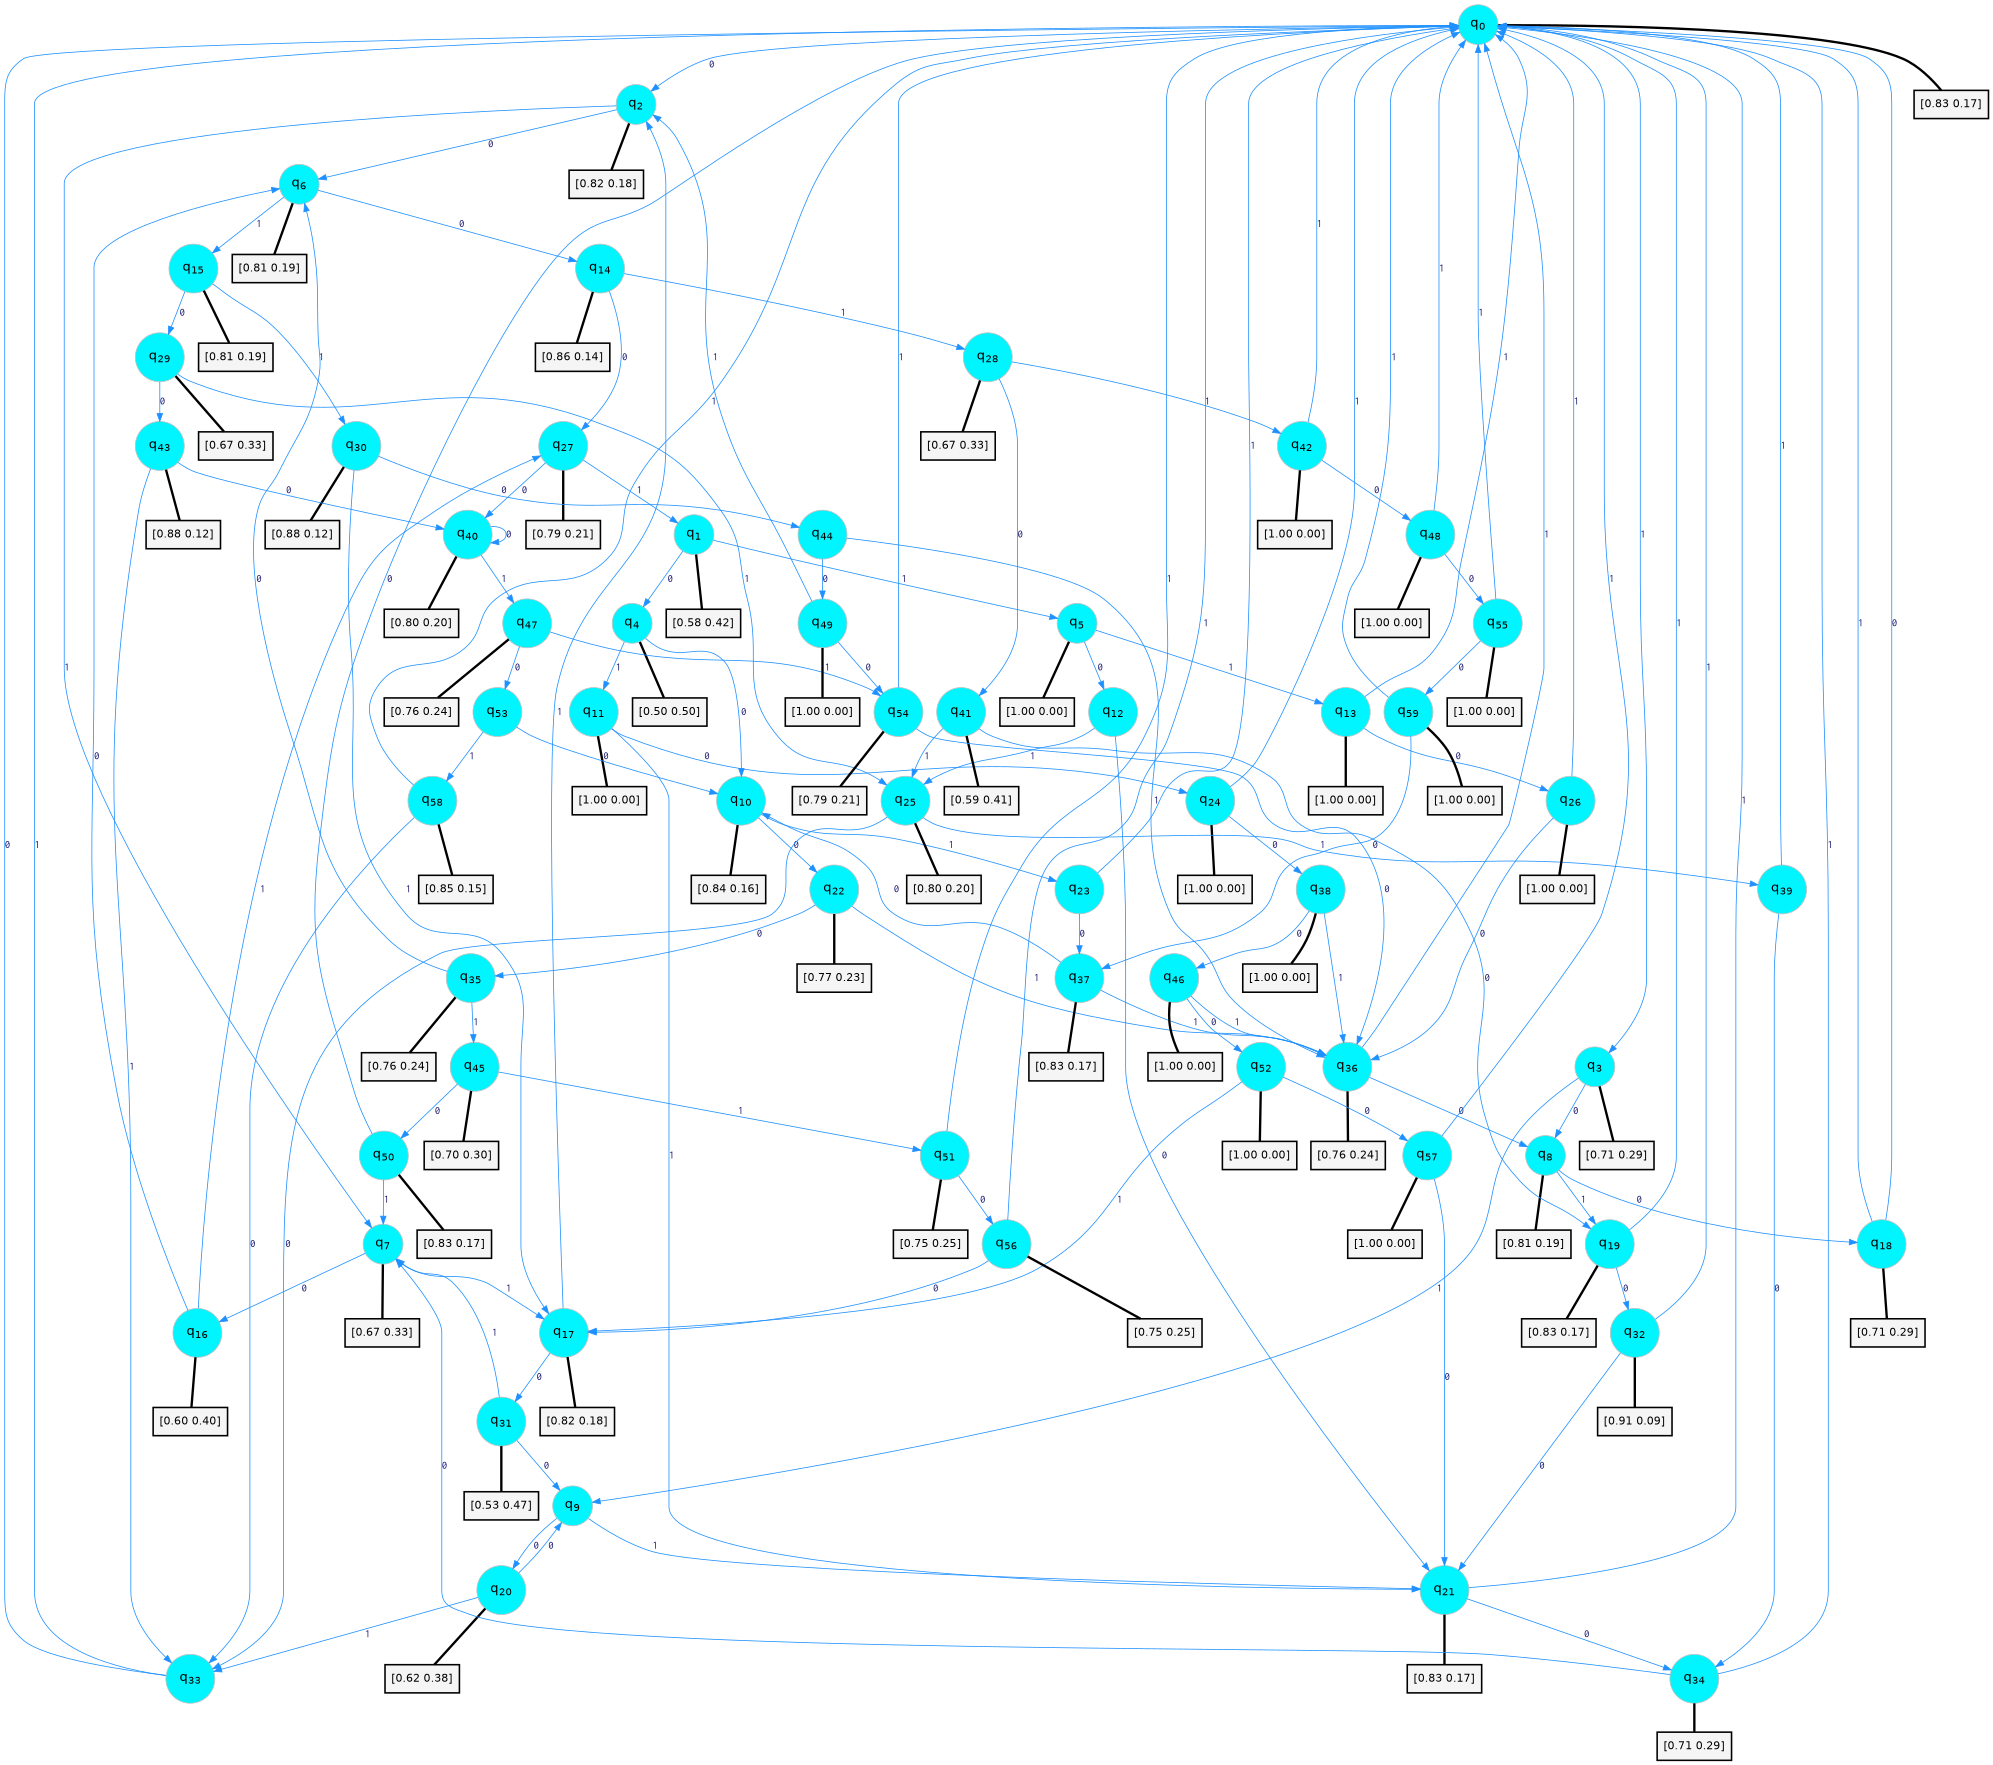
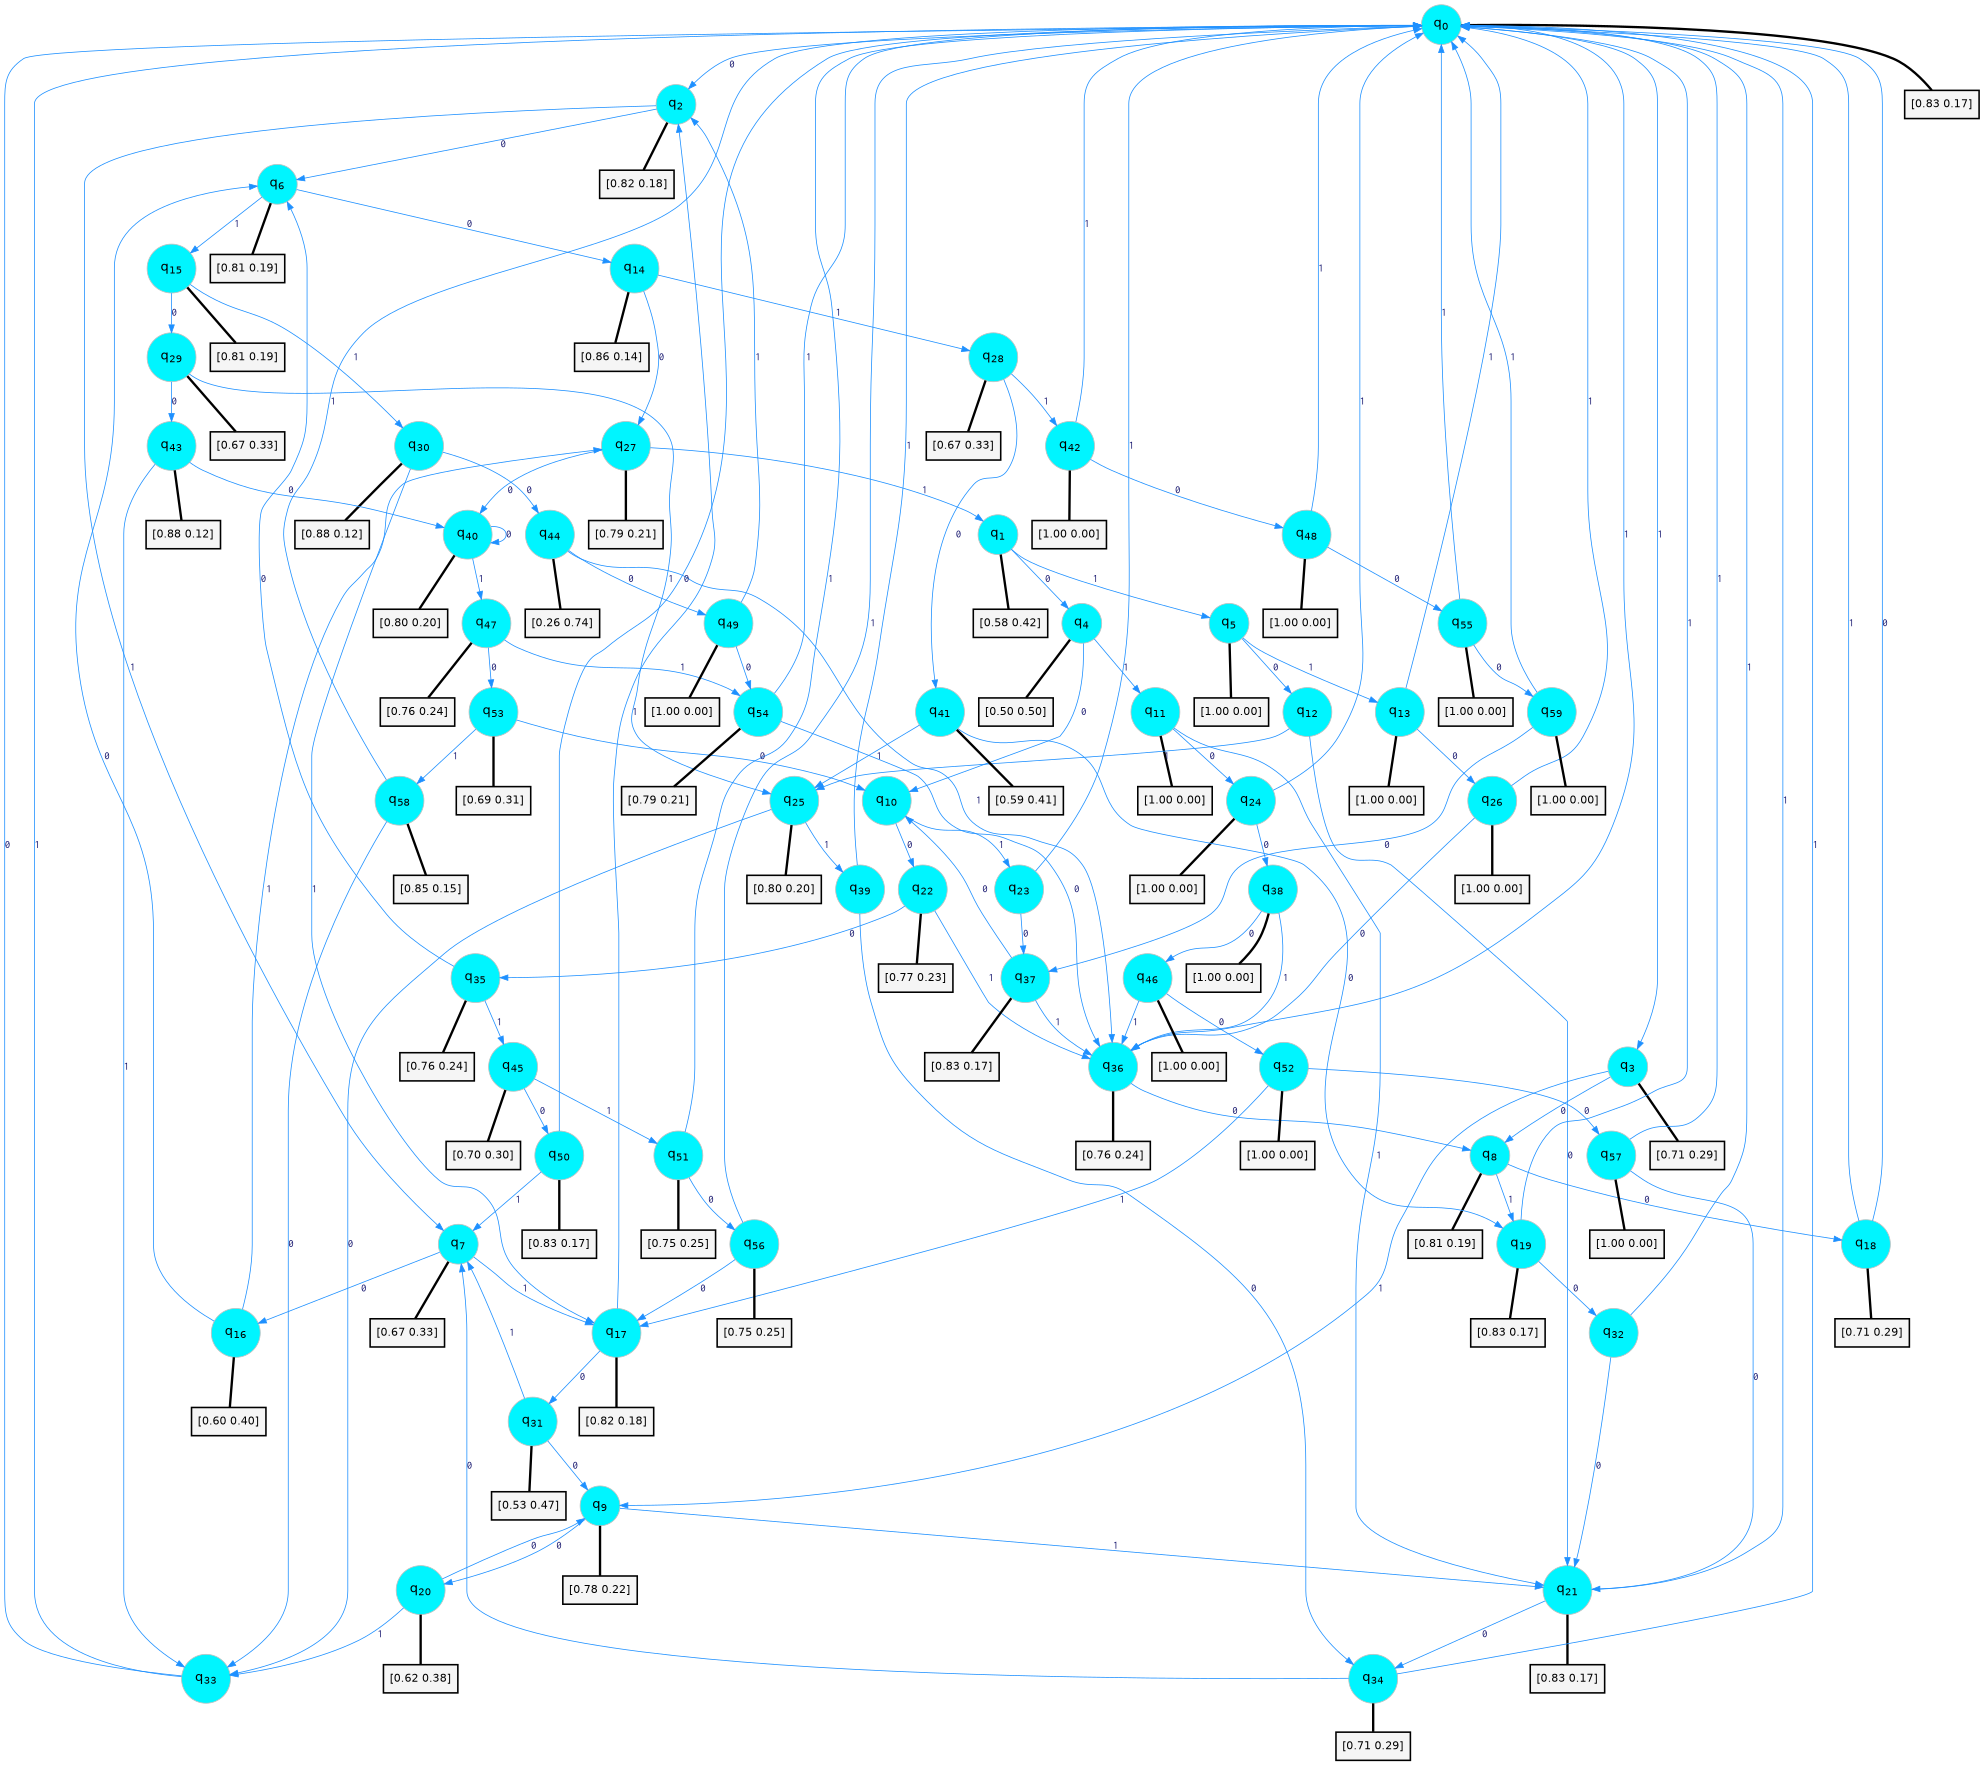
none -> (562, 623)
none -> (494, 801)
(728, 889) -> none
(1635, 1422) -> none
none -> (600, 1590)
